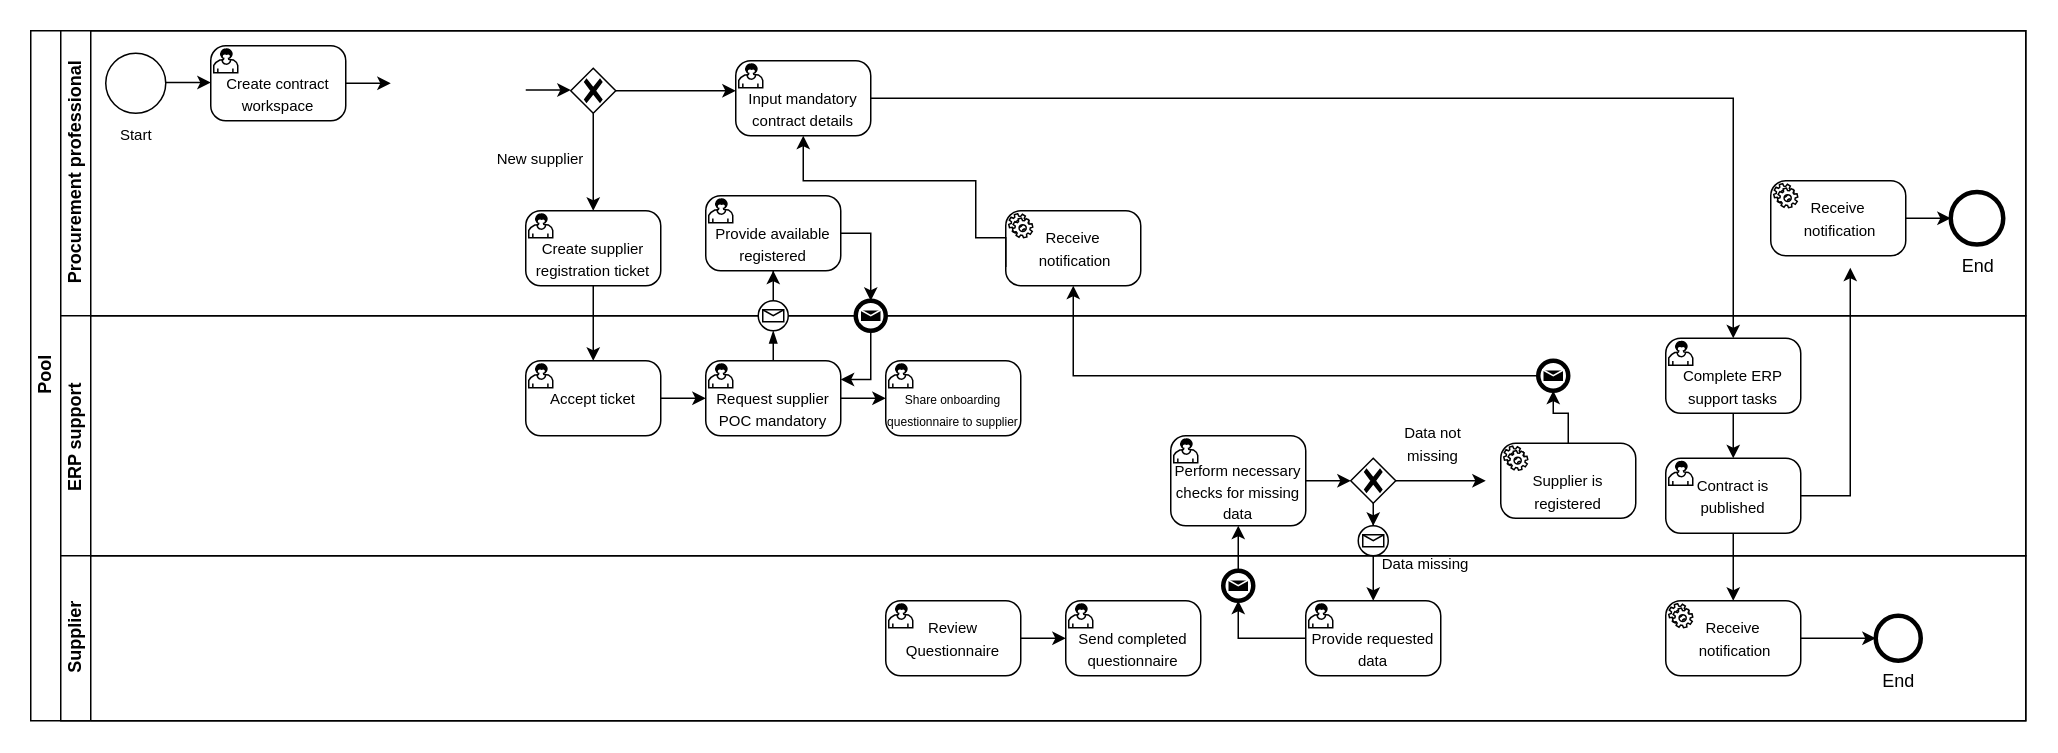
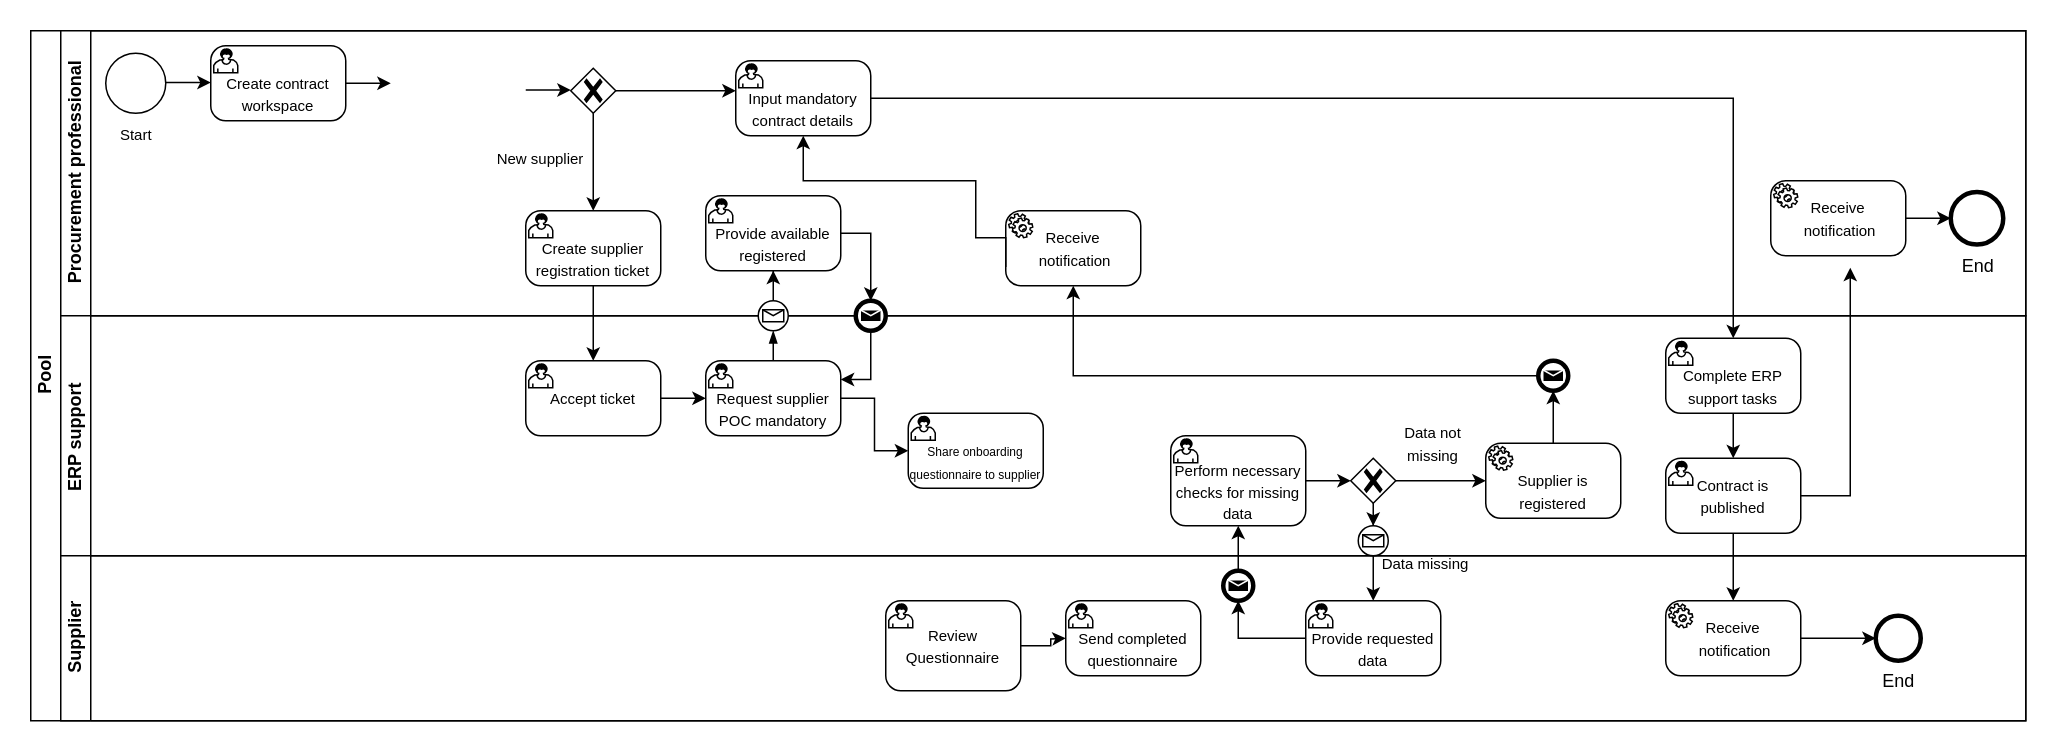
(953, 398) -> (976, 451)
(1568, 481) -> (1553, 481)
(953, 638) -> (953, 646)
